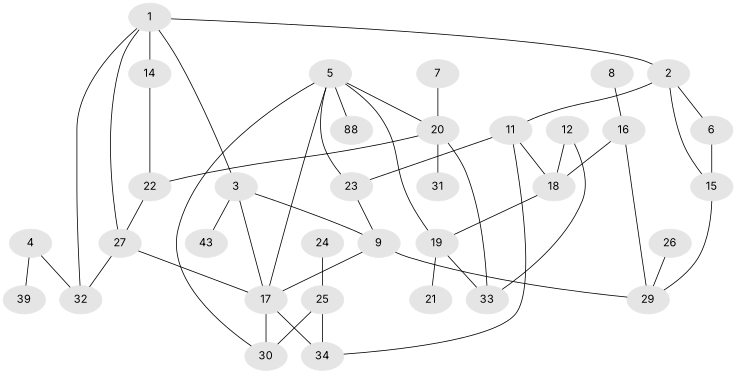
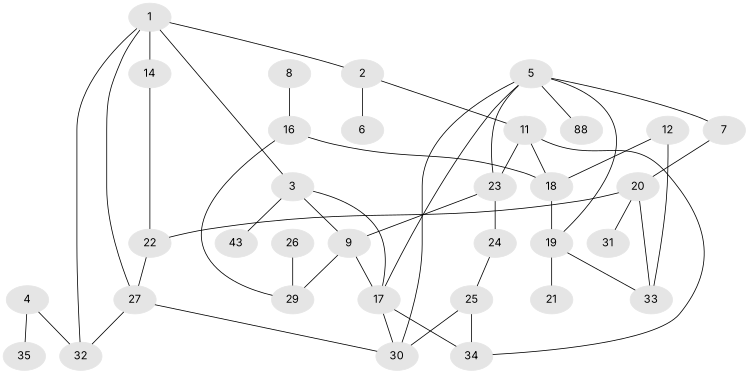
(384, 102) -> (631, 96)
(712, 187) -> none
none -> (495, 216)
(193, 272) -> (266, 328)
(24, 300) -> (24, 356)
